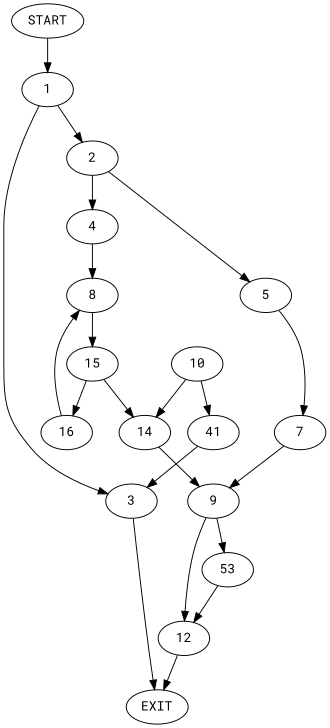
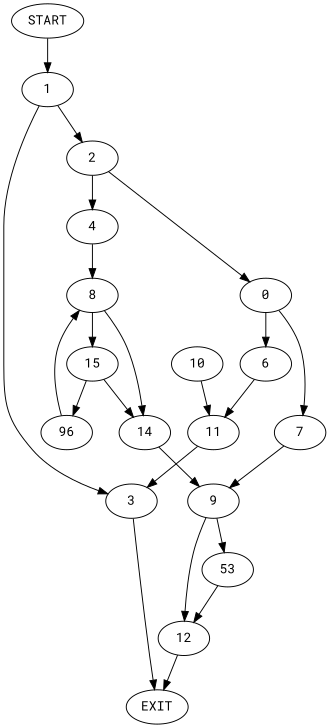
(266, 295) -> (266, 295)
none -> (266, 364)
(174, 394) -> (130, 356)
(67, 433) -> (67, 433)
(213, 433) -> (213, 433)
